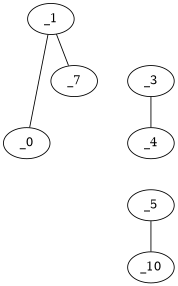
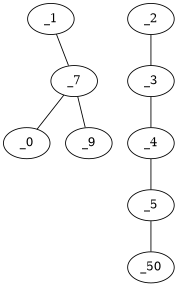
none -> (151, 19)
(39, 81) -> (50, 112)
none -> (89, 143)
none -> (151, 174)
(151, 267) -> (151, 267)
